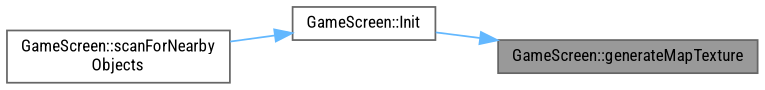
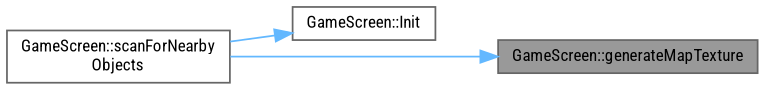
(458, 35) -> (355, 57)
